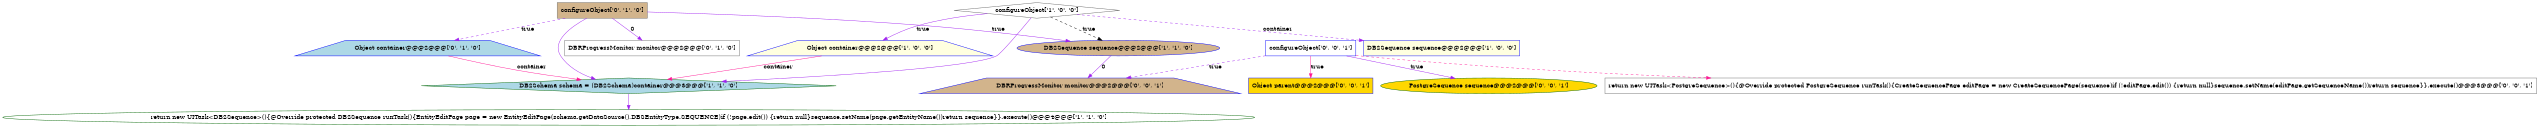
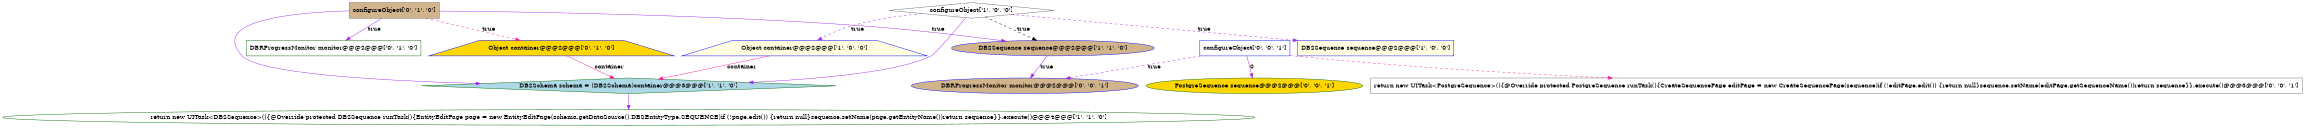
(936, 21) -> (870, 21)
(512, 29) -> (471, 29)
(633, 29) -> (375, 29)
(1278, 29) -> (1204, 29)
(418, 48) -> (552, 48)
(652, 48) -> (334, 48)
(1104, 67) -> (1047, 67)
(1417, 67) -> (1252, 67)
(1080, 86) -> (1025, 86)
(1311, 86) -> none
